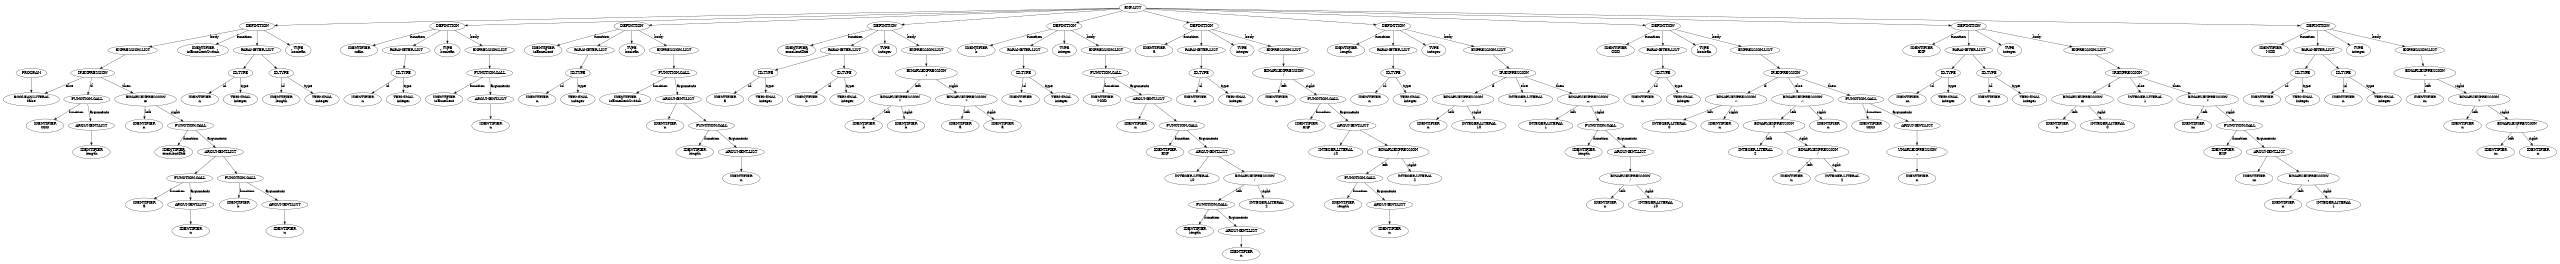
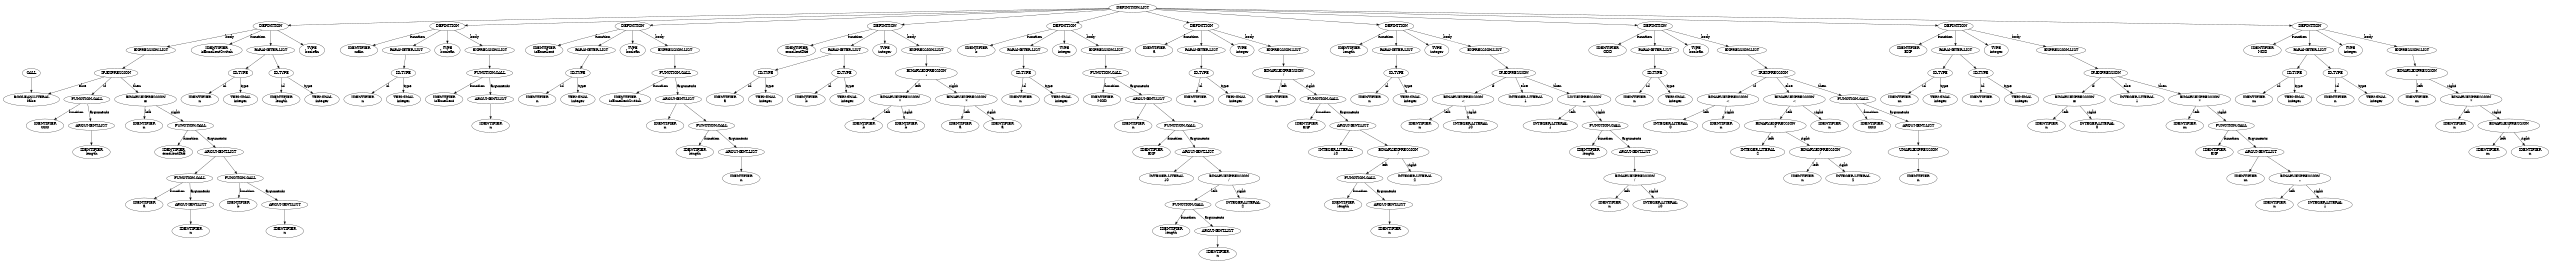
(1133, 8) -> (1133, 8)
(31, 73) -> (31, 73)
(1588, 99) -> (1584, 99)
